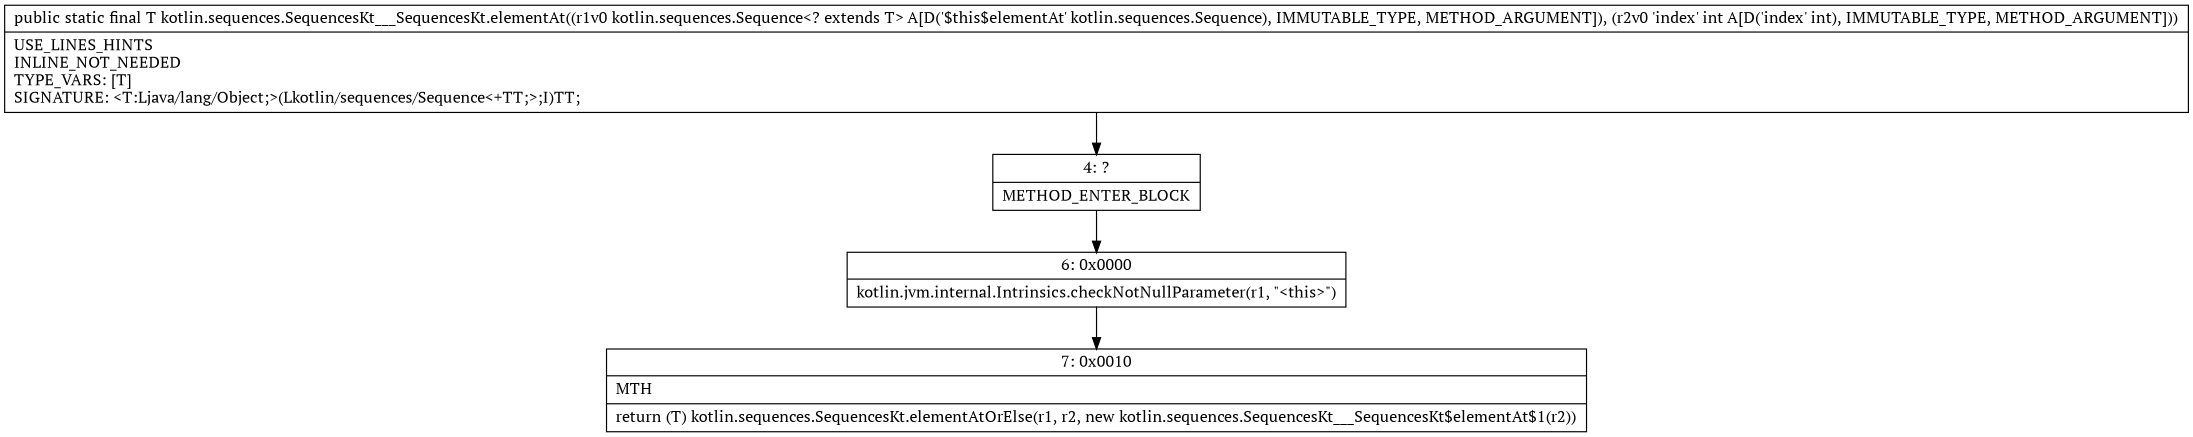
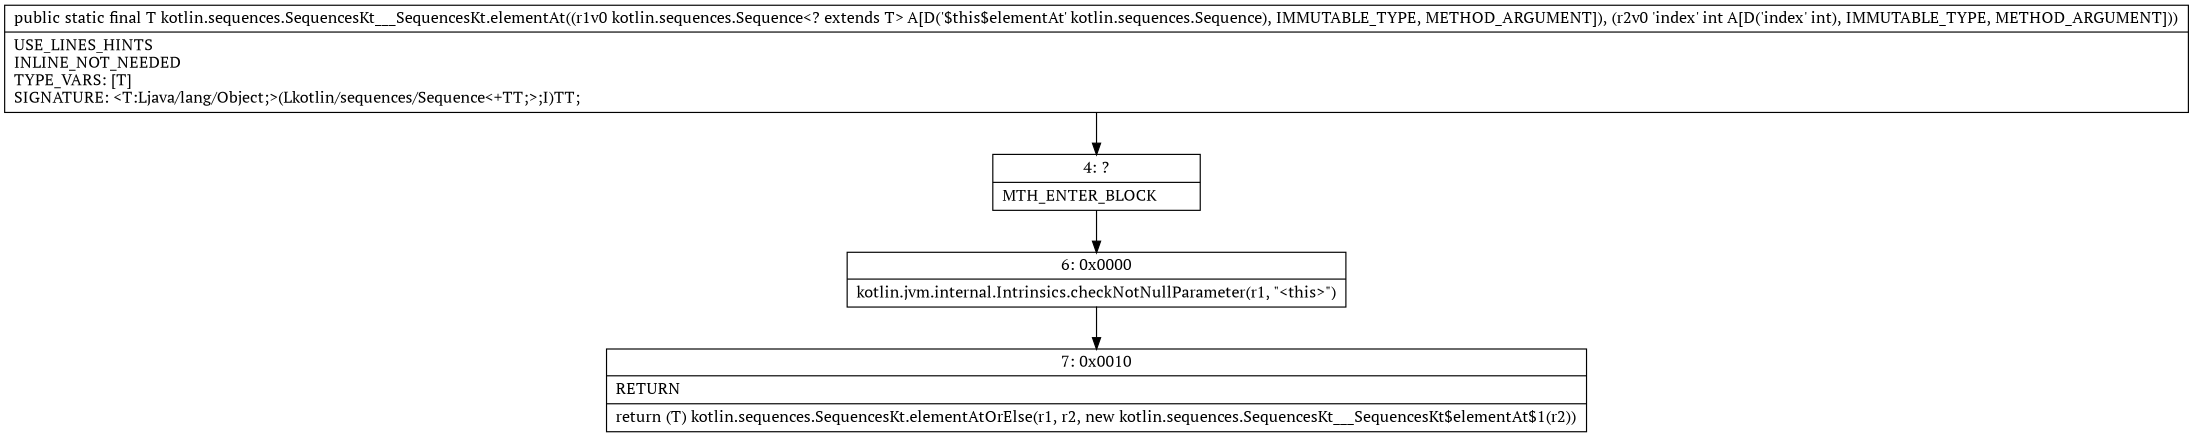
(1097, 196) -> (1080, 196)
(634, 389) -> (648, 389)
